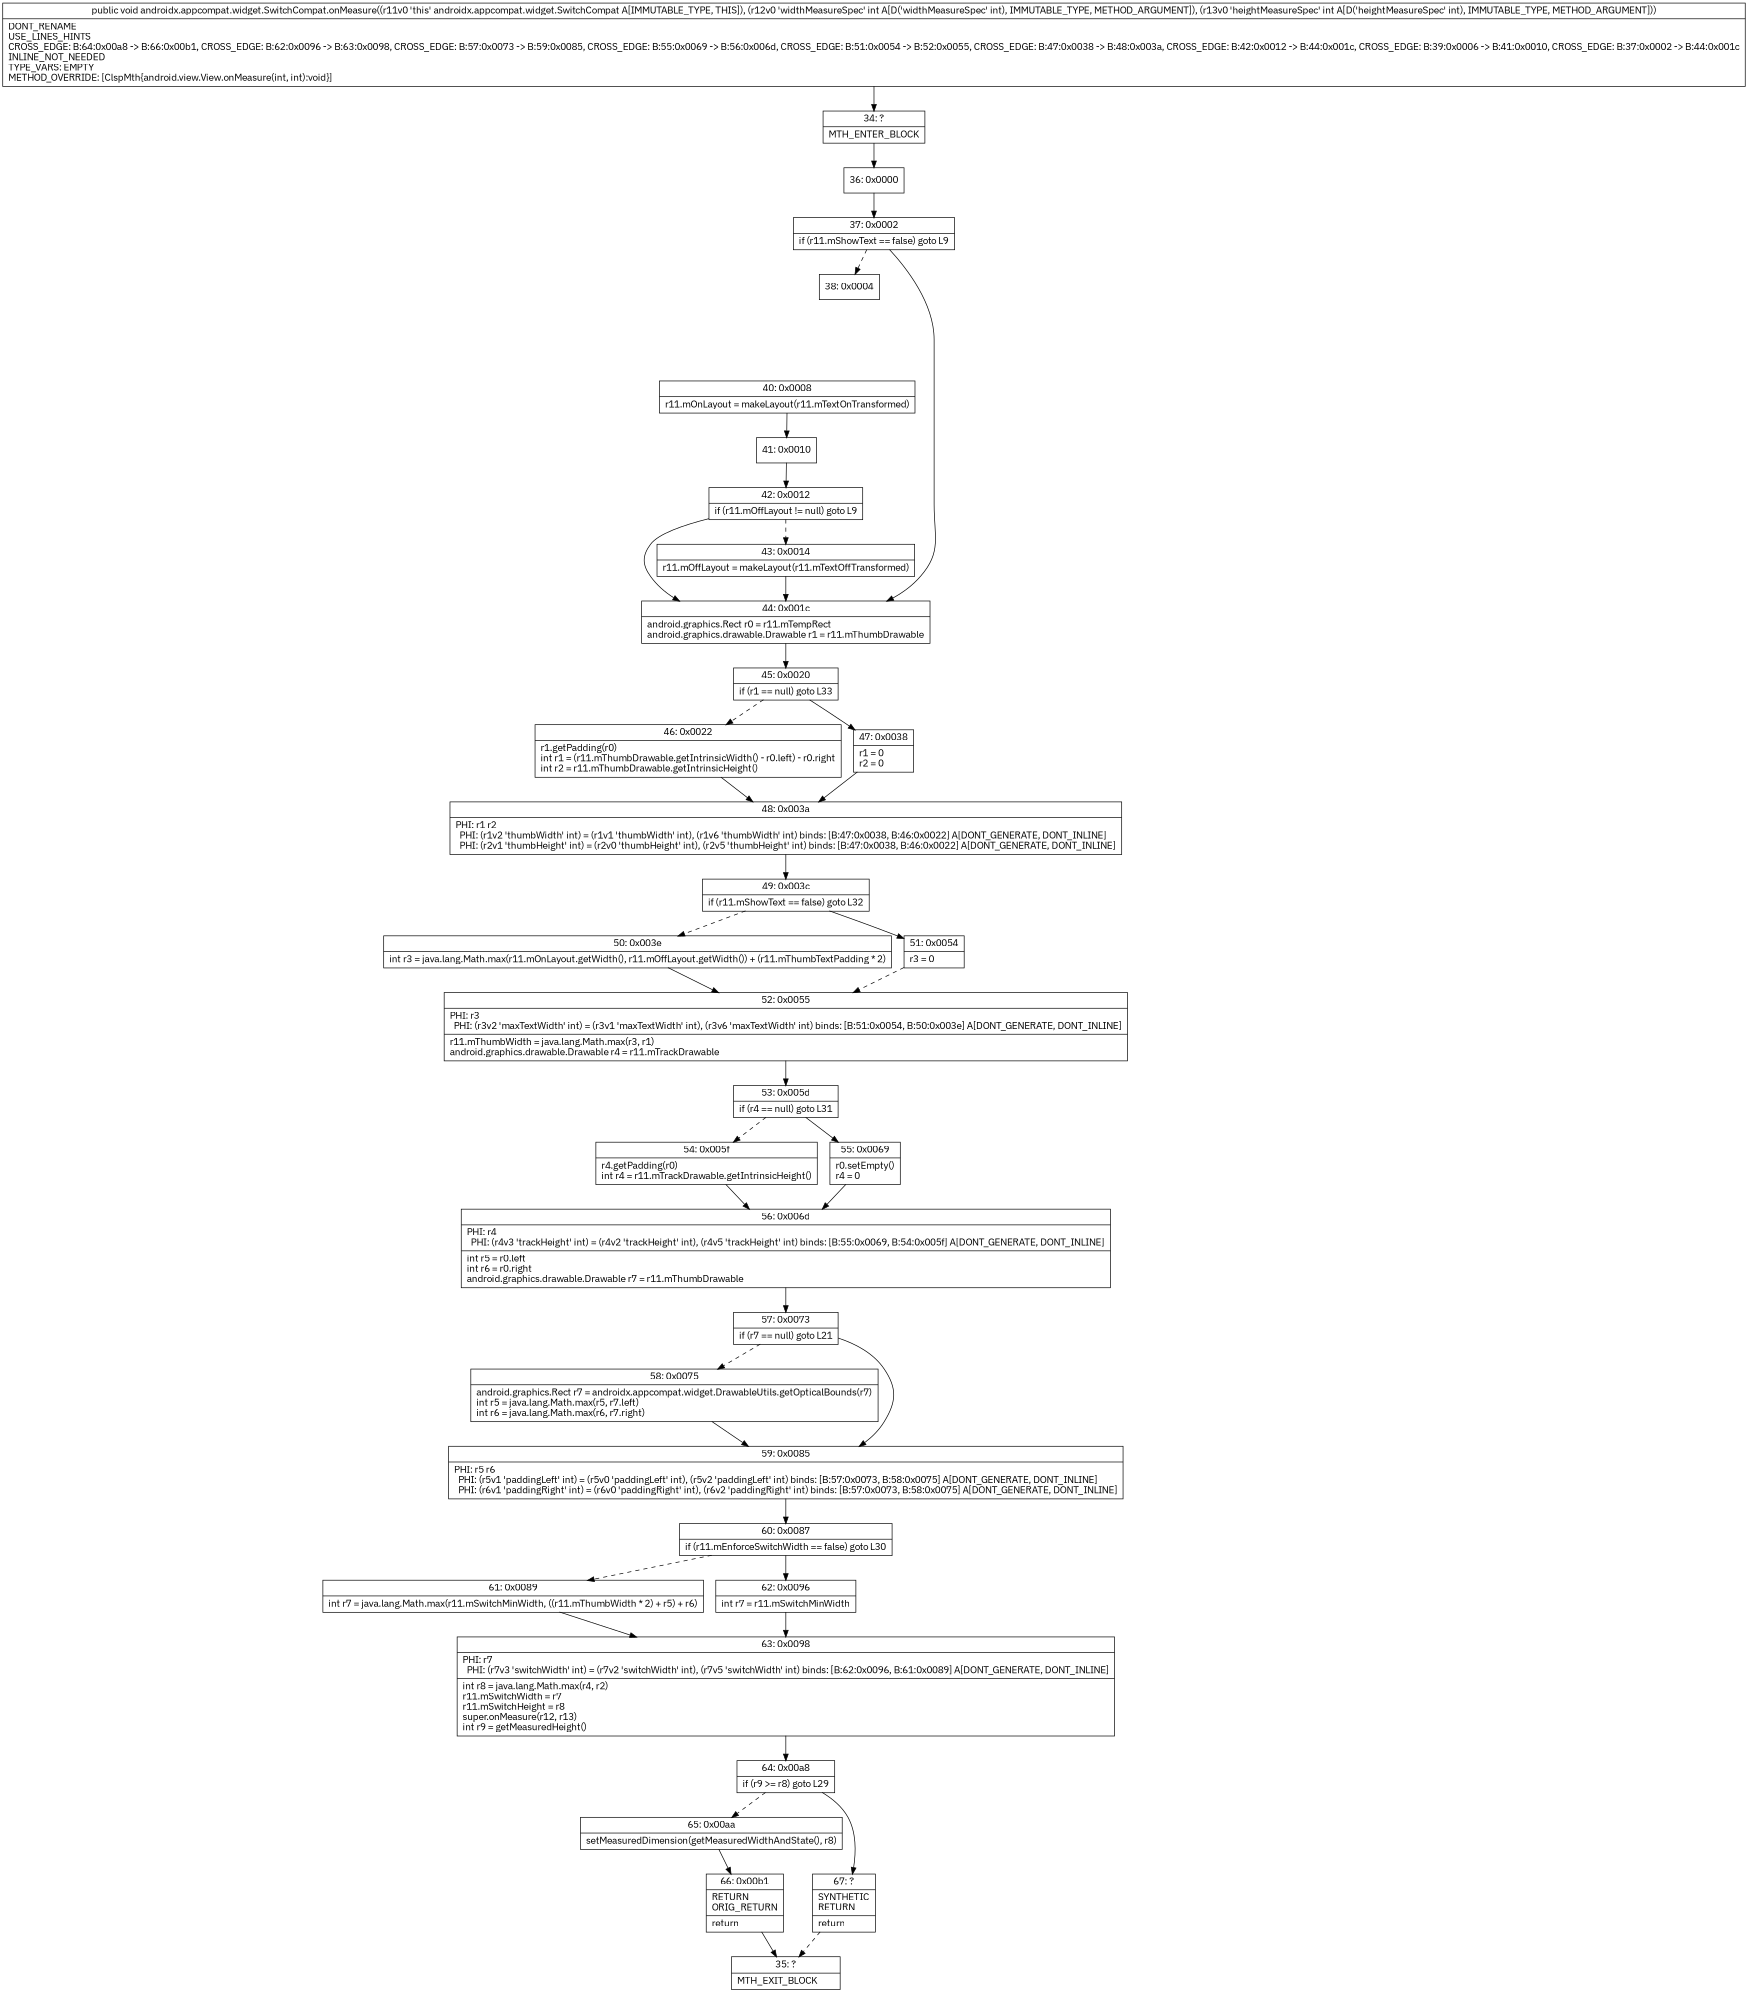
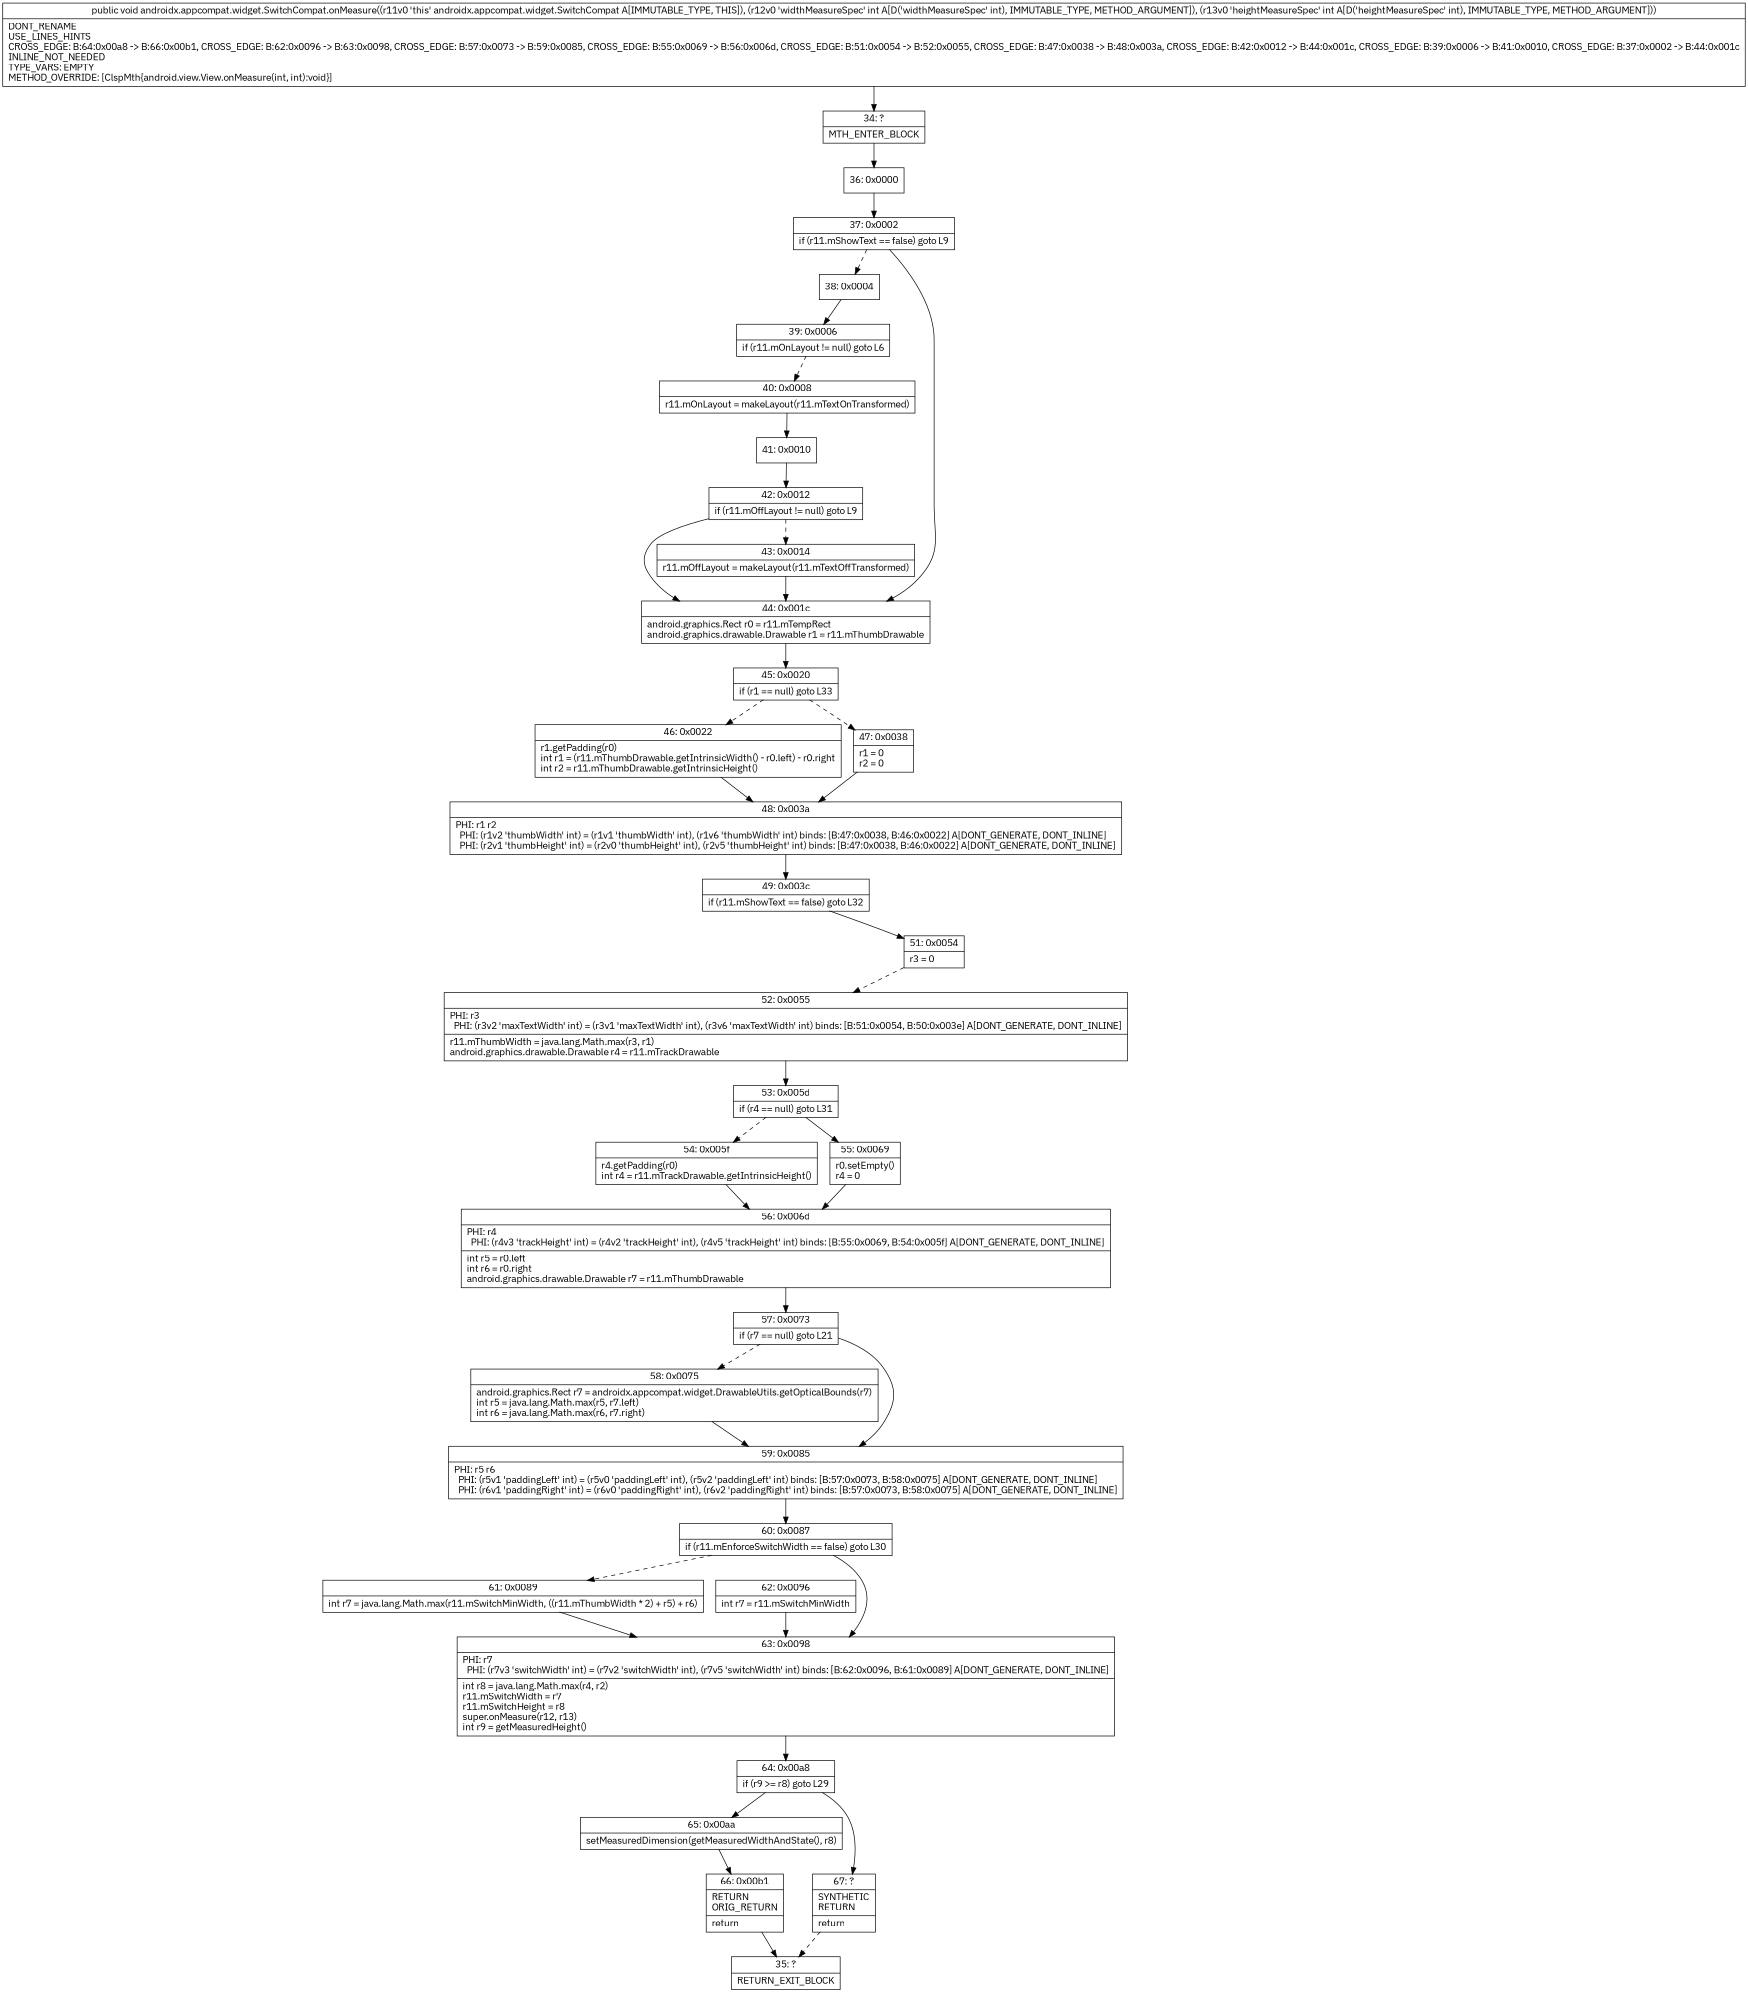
none -> (813, 340)
(830, 713) -> (830, 713)
(638, 952) -> none
(786, 1564) -> (865, 1588)
(751, 1803) -> (751, 1803)
(777, 1981) -> (786, 1981)
